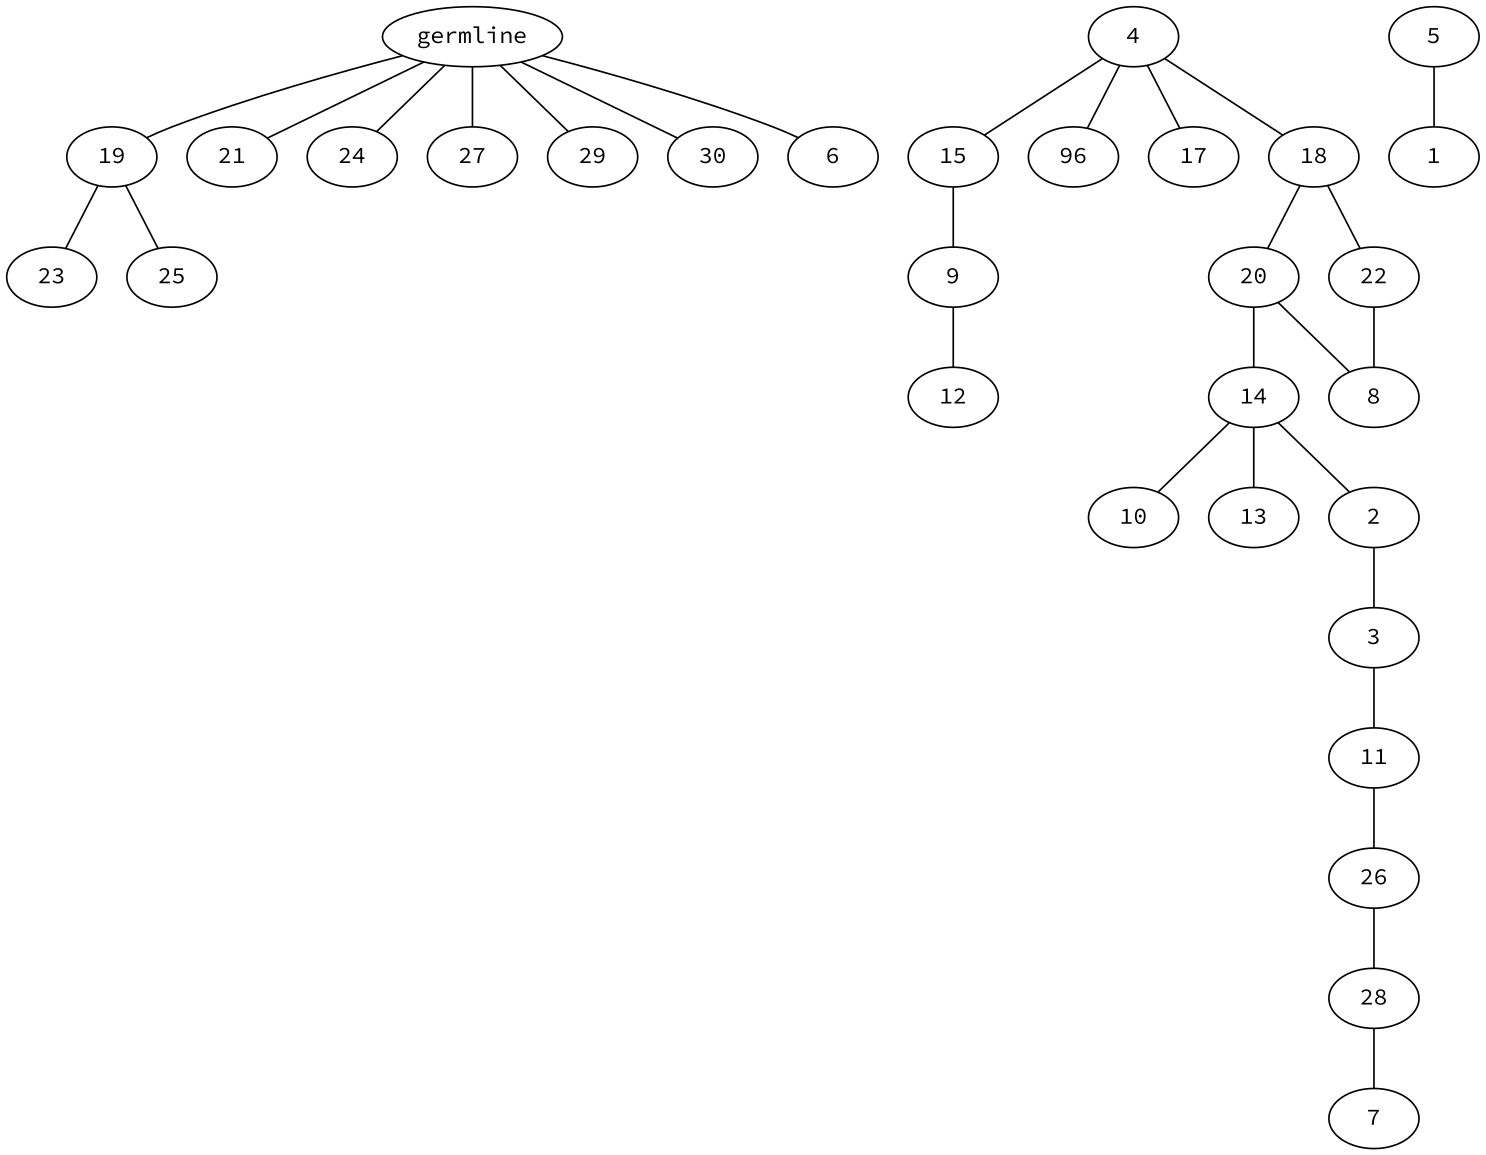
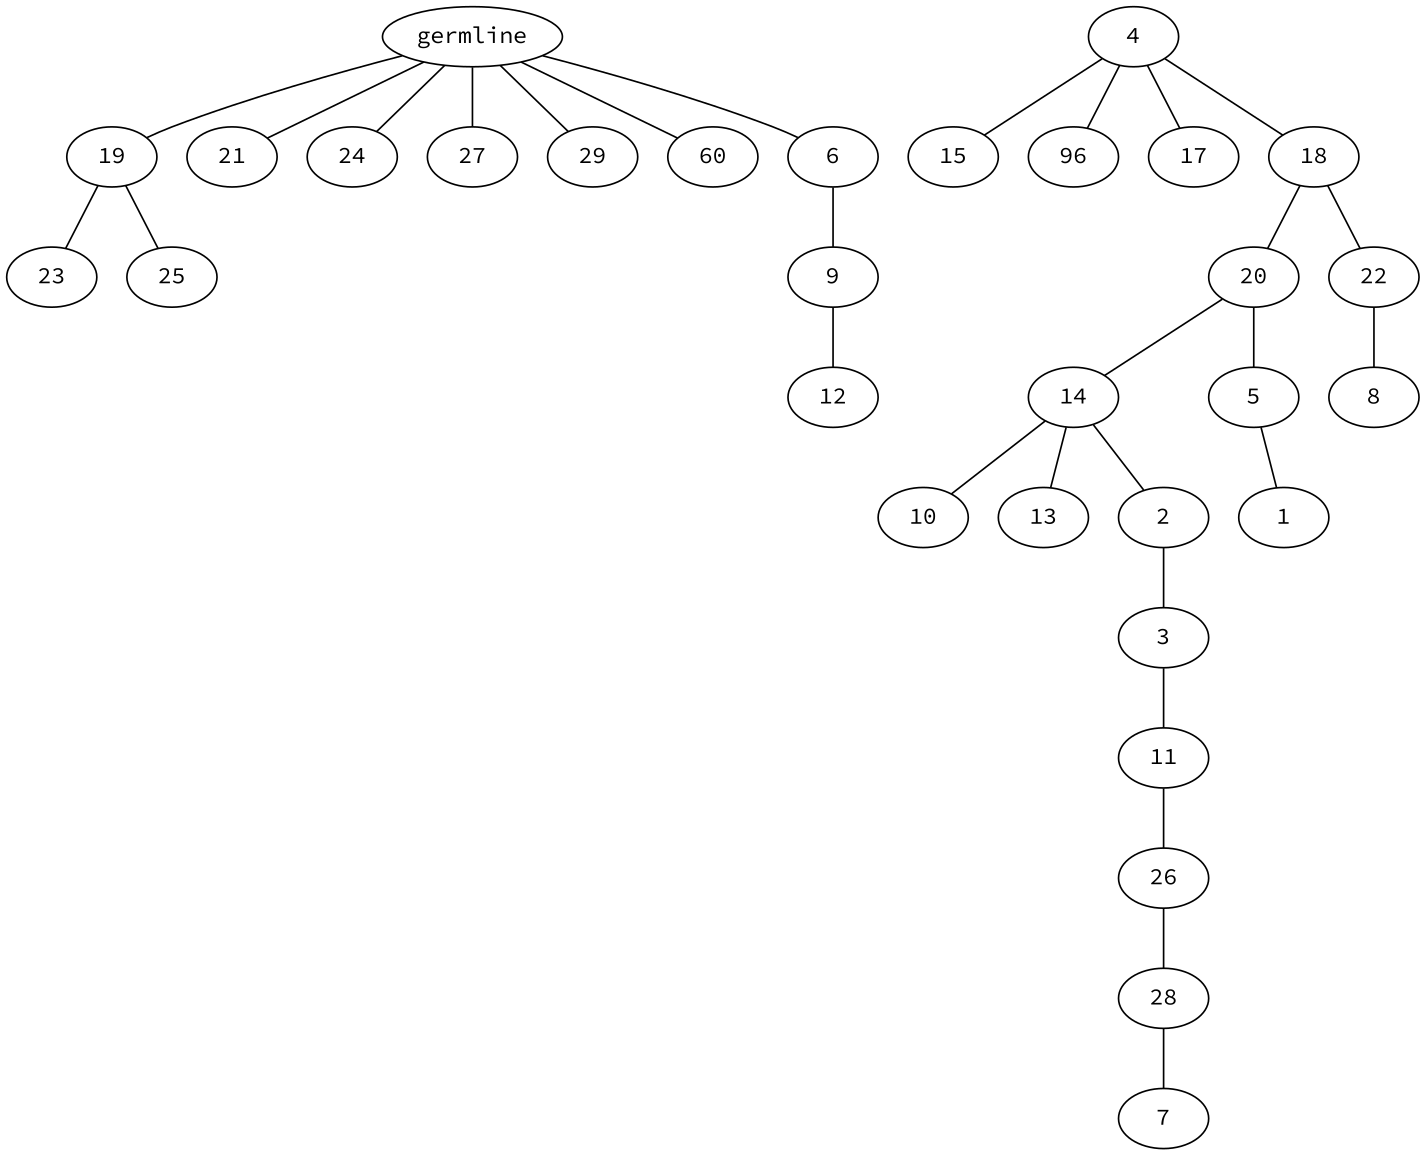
(713, 157) -> (713, 157)
(953, 217) -> (833, 217)
(1314, 337) -> (1254, 337)
